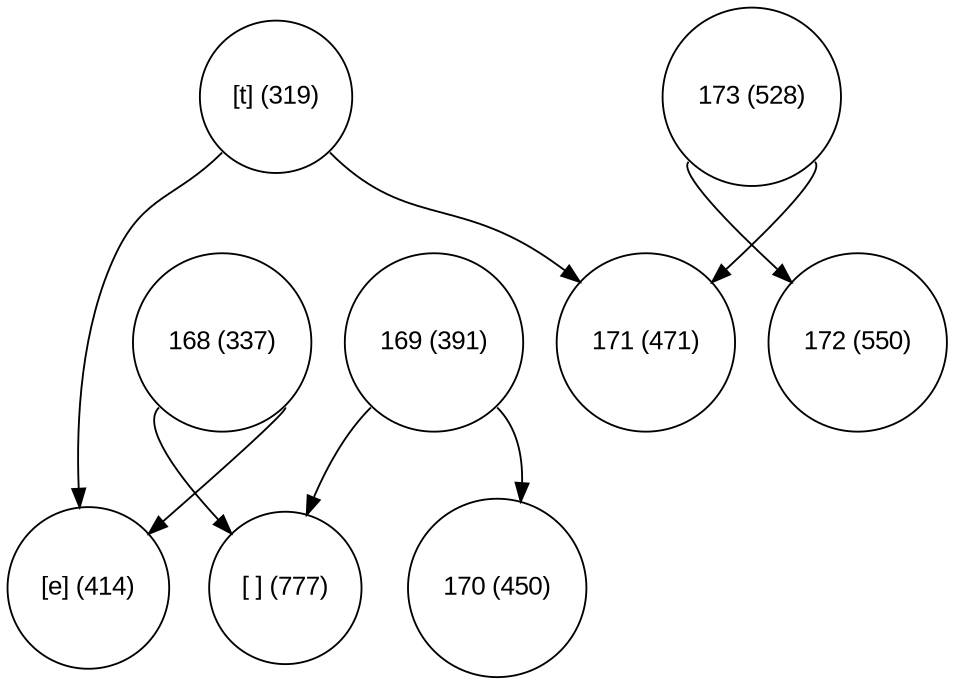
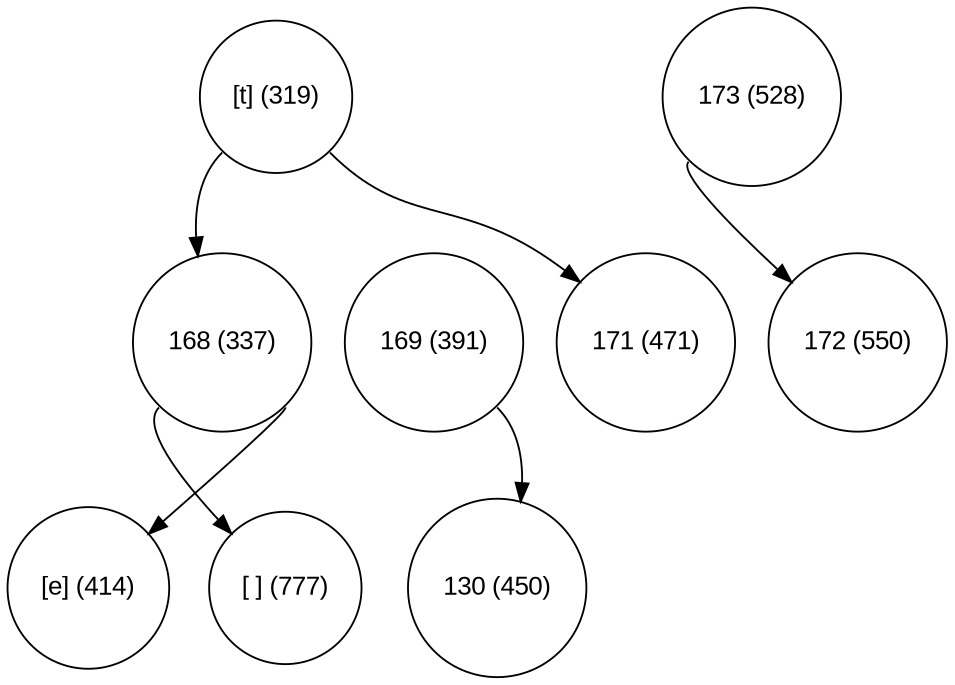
(777, 219) -> none
(100, 296) -> (200, 192)
(338, 450) -> none
(497, 588) -> (497, 588)
